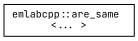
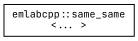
(69, 20) -> (69, 20)
